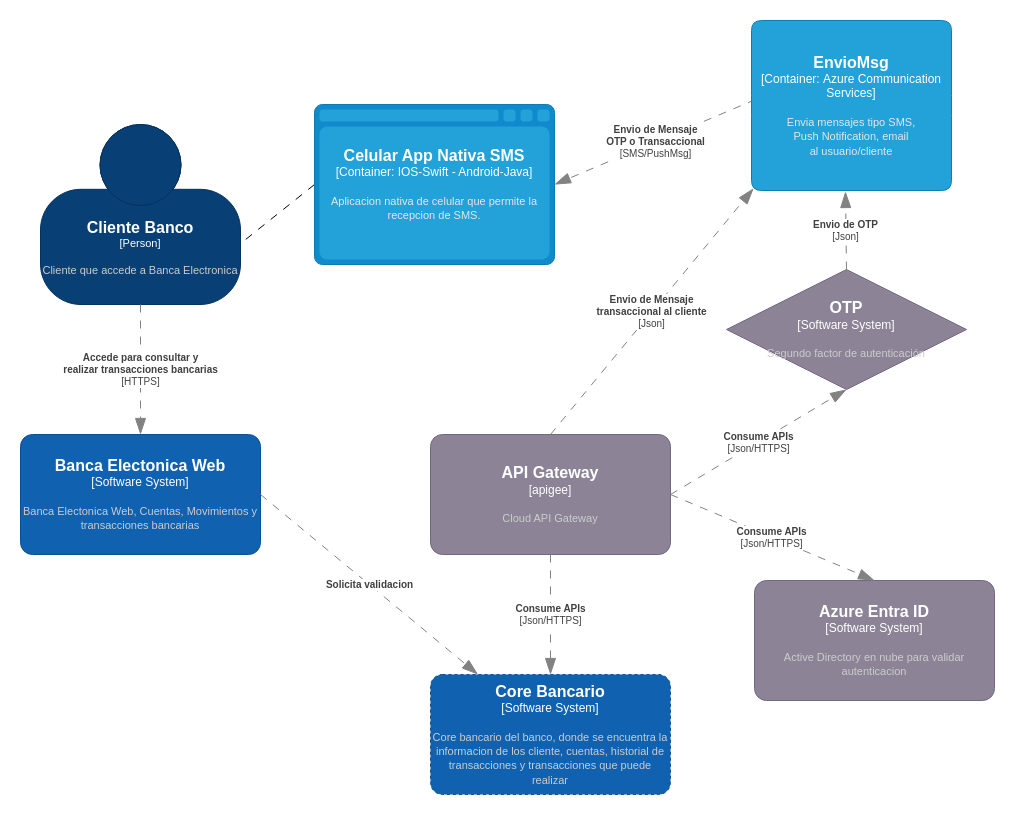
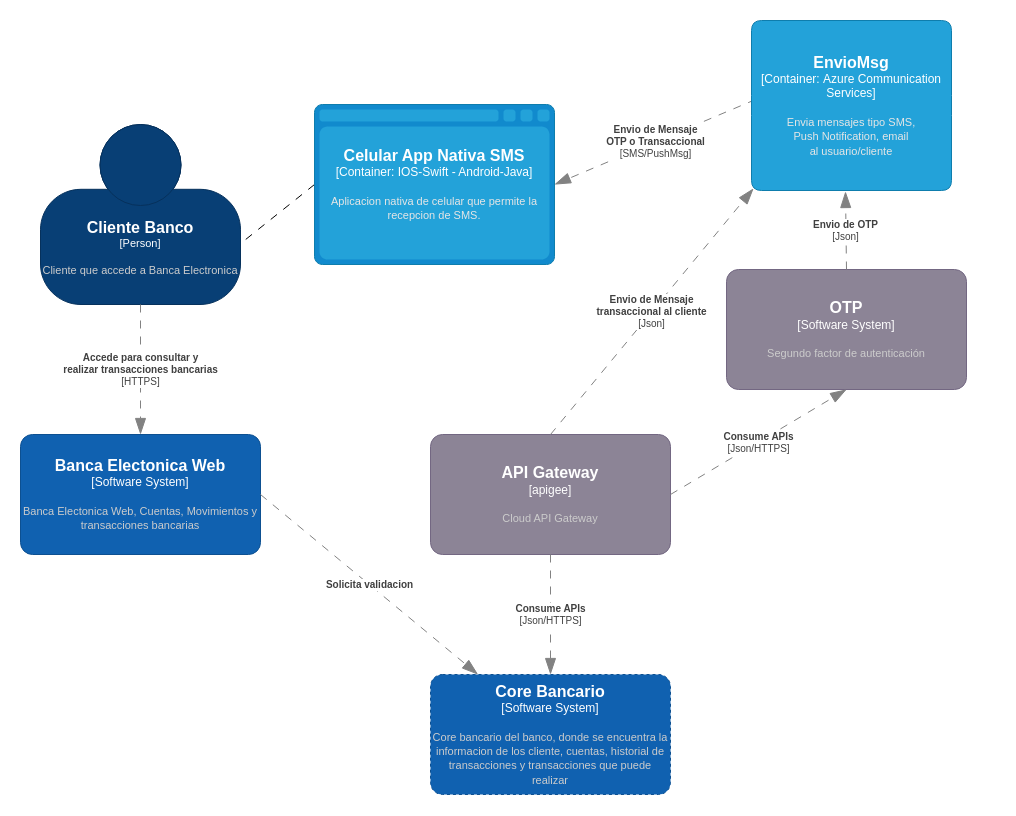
(847, 330) -> (847, 330)
(769, 536) -> none
(875, 641) -> none
